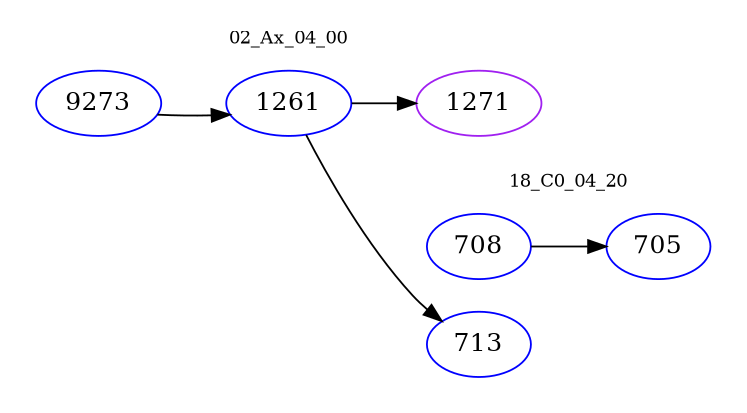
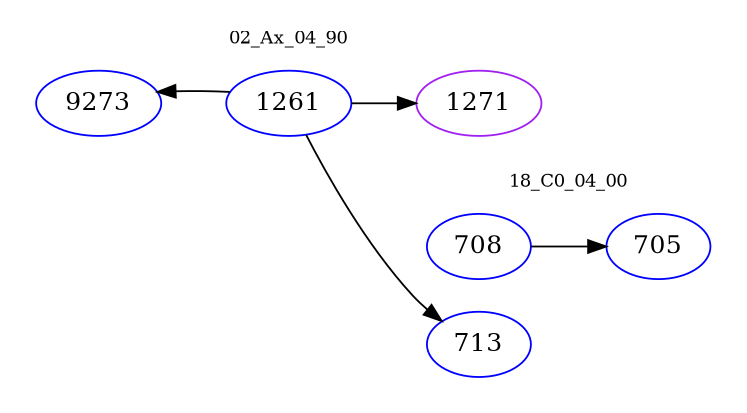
(289, 39) -> (289, 39)
(184, 115) -> (203, 91)
(569, 182) -> (569, 182)
